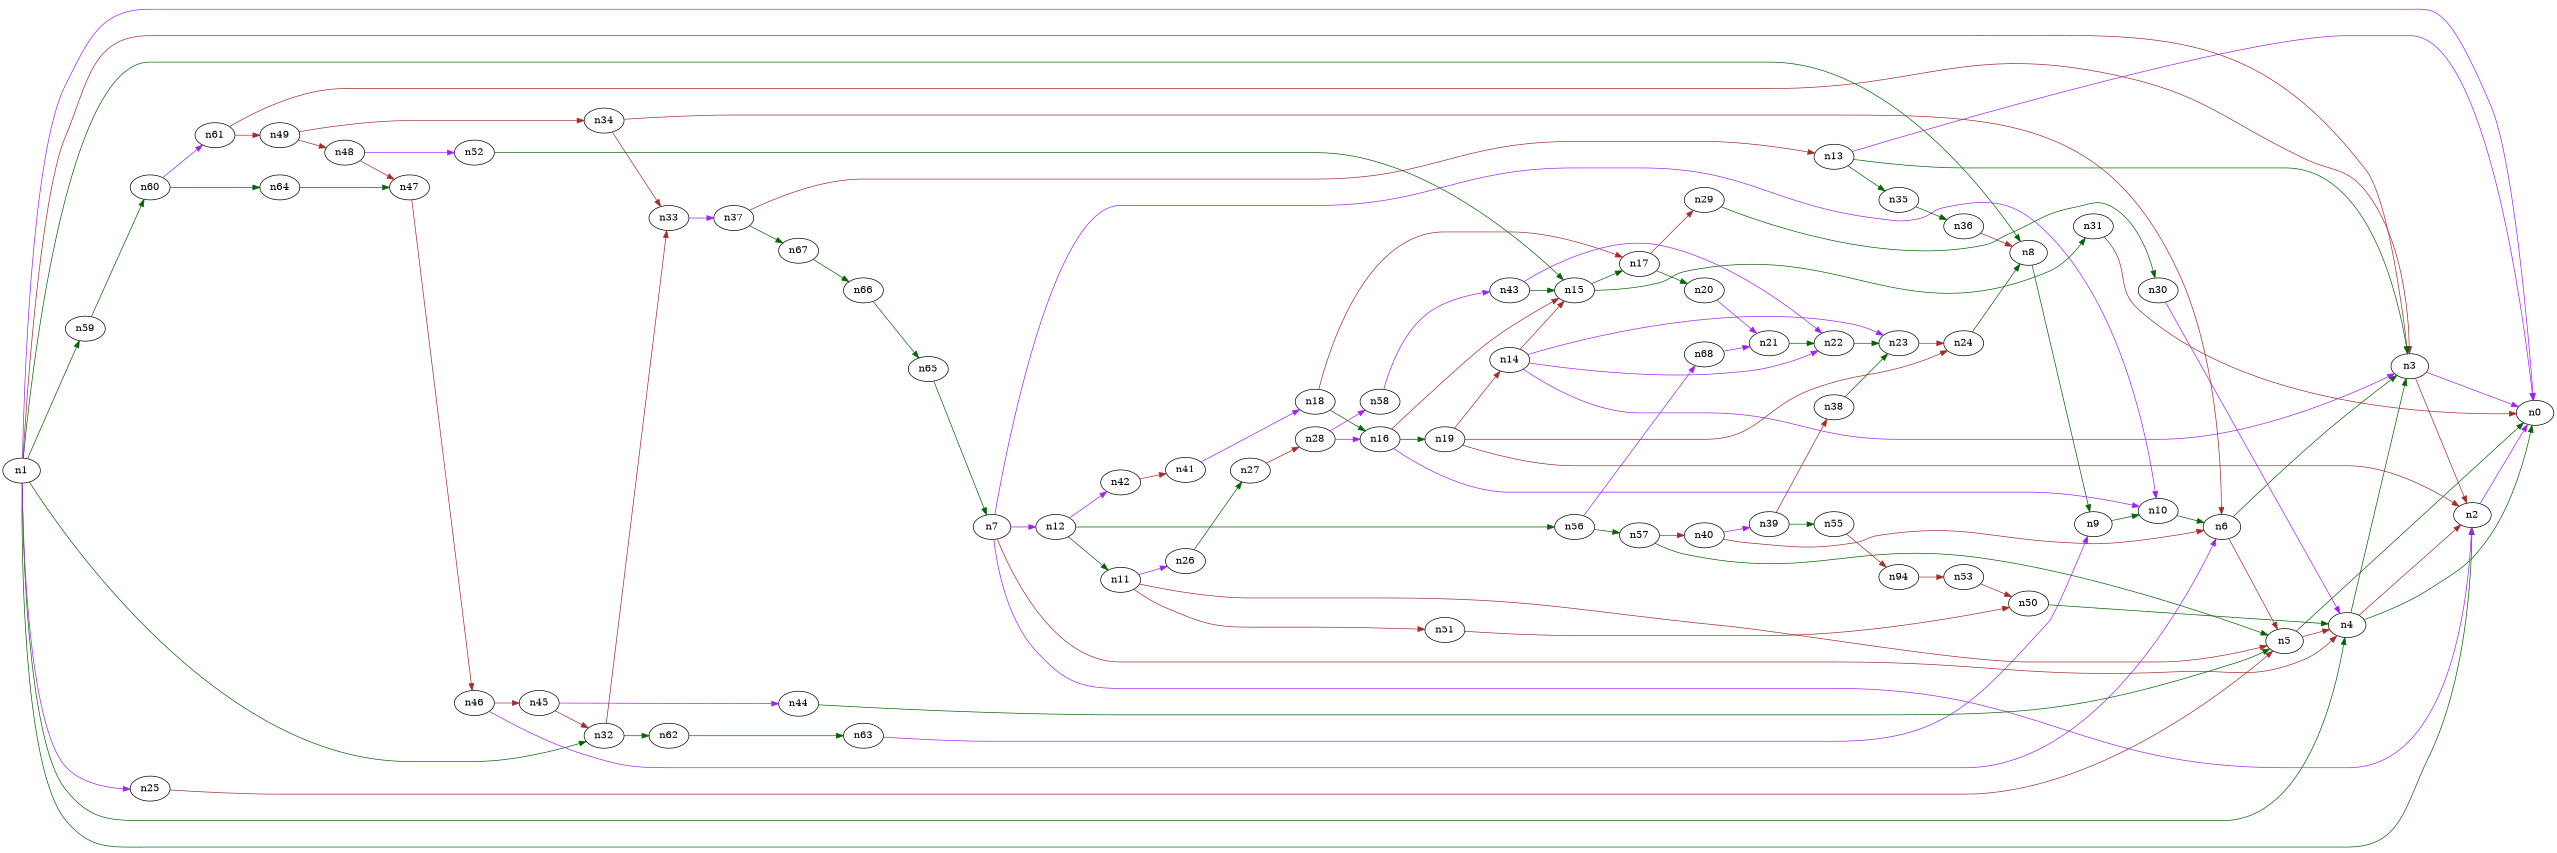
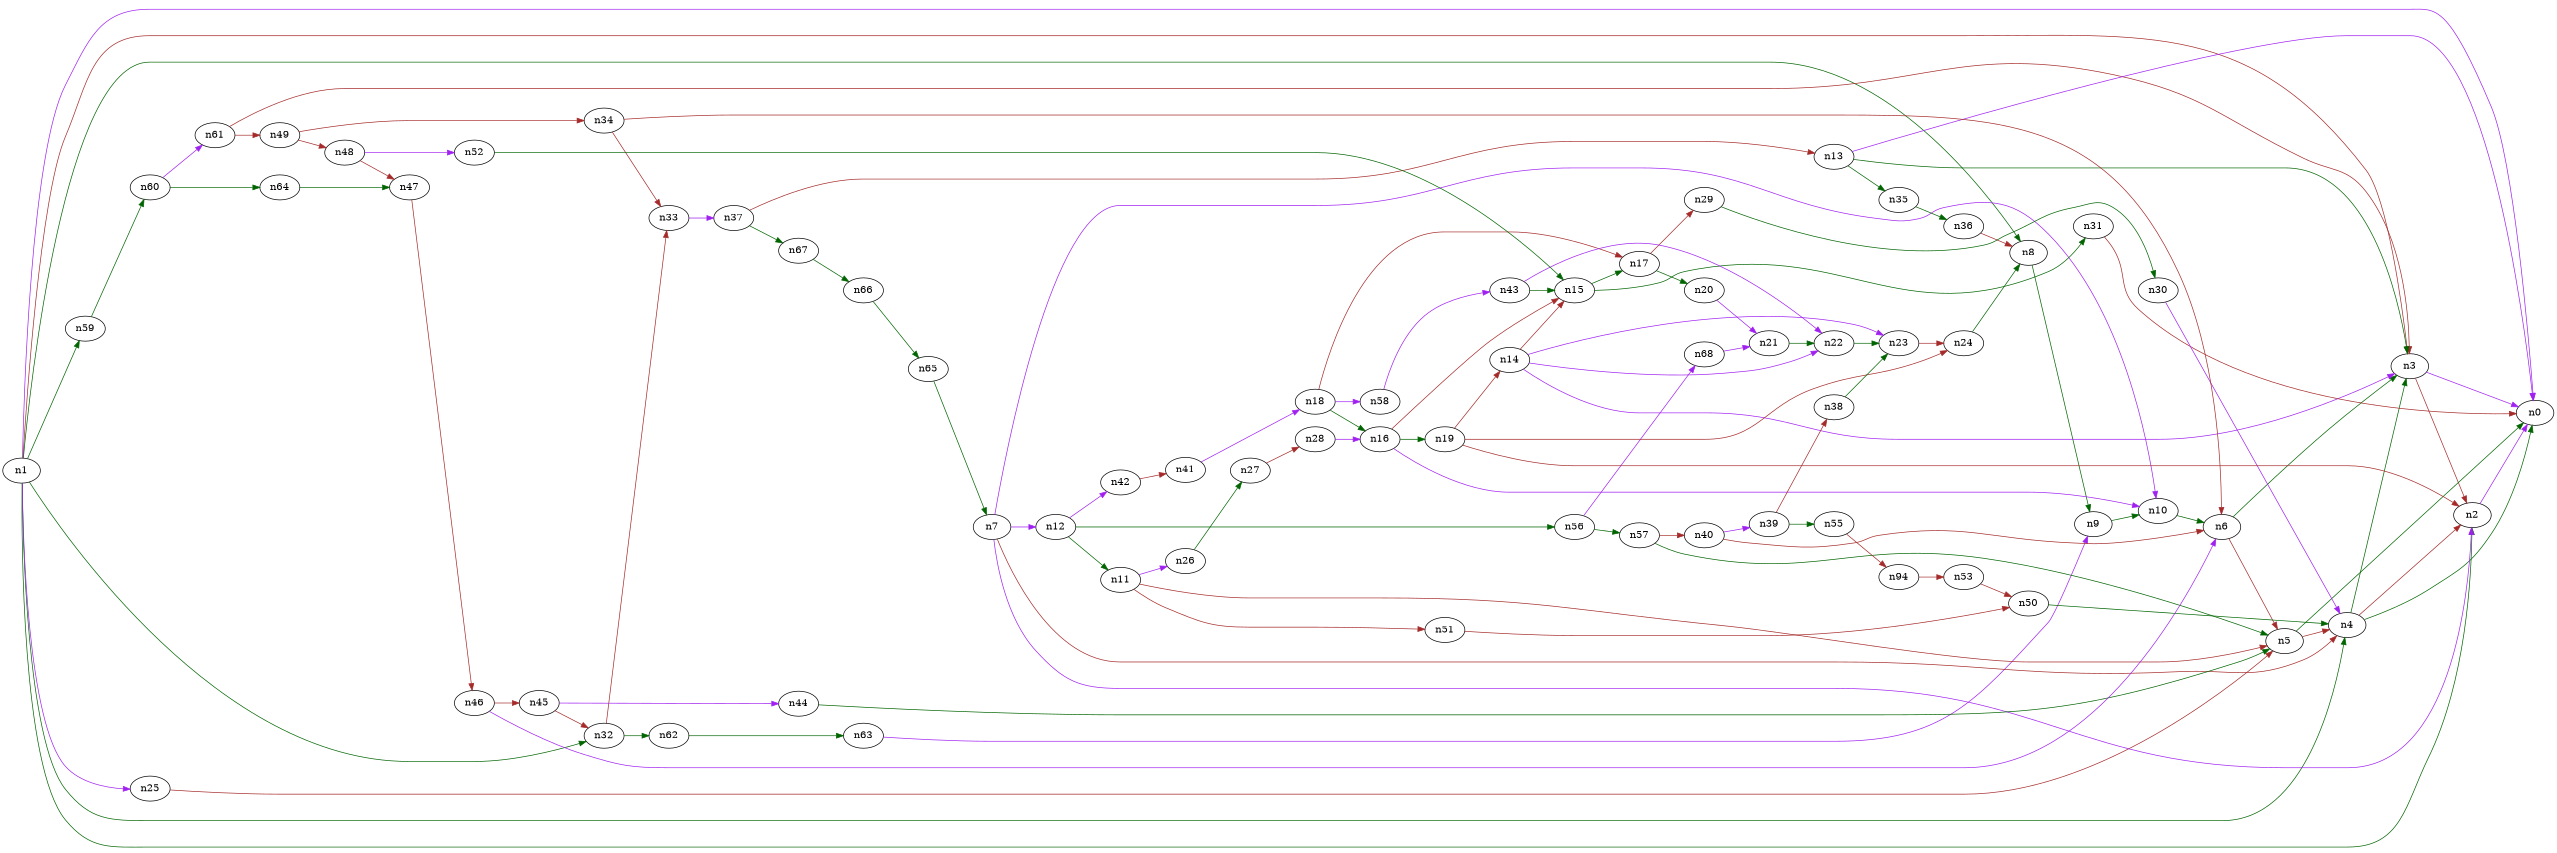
(1343, 423) -> (1344, 402)
